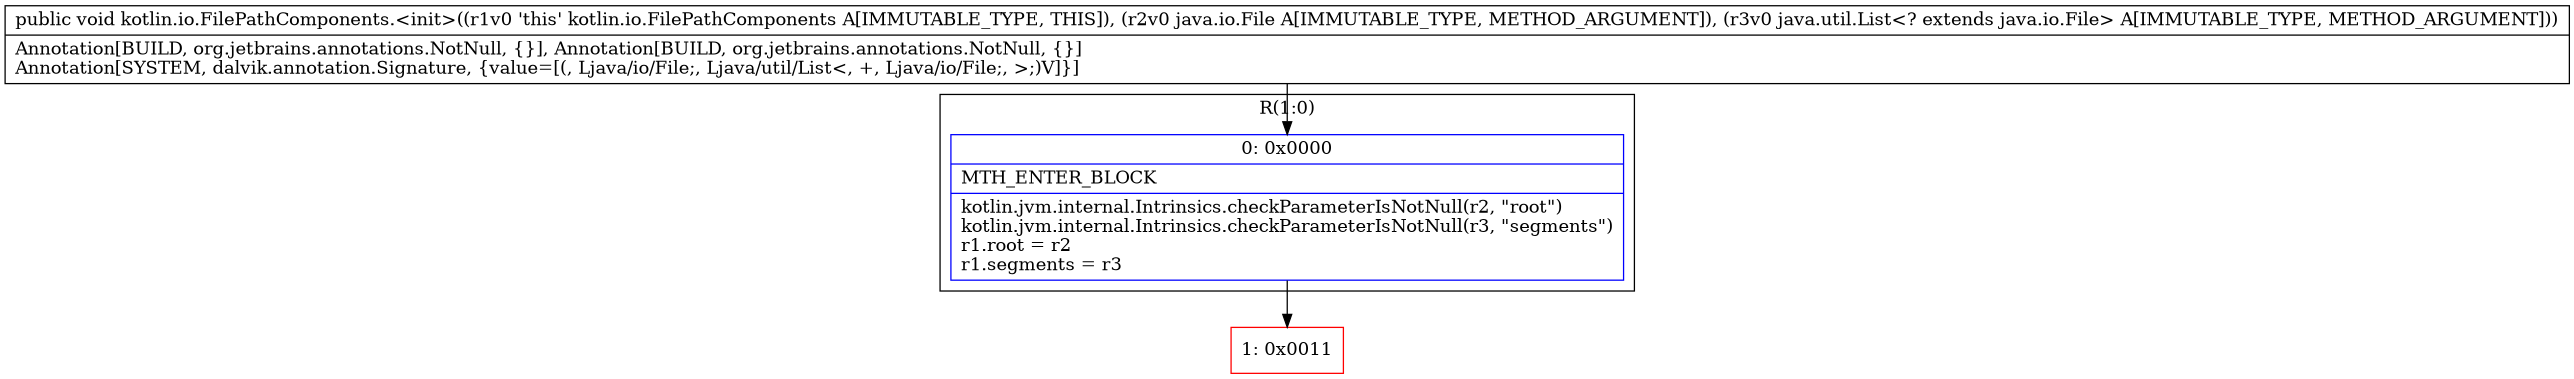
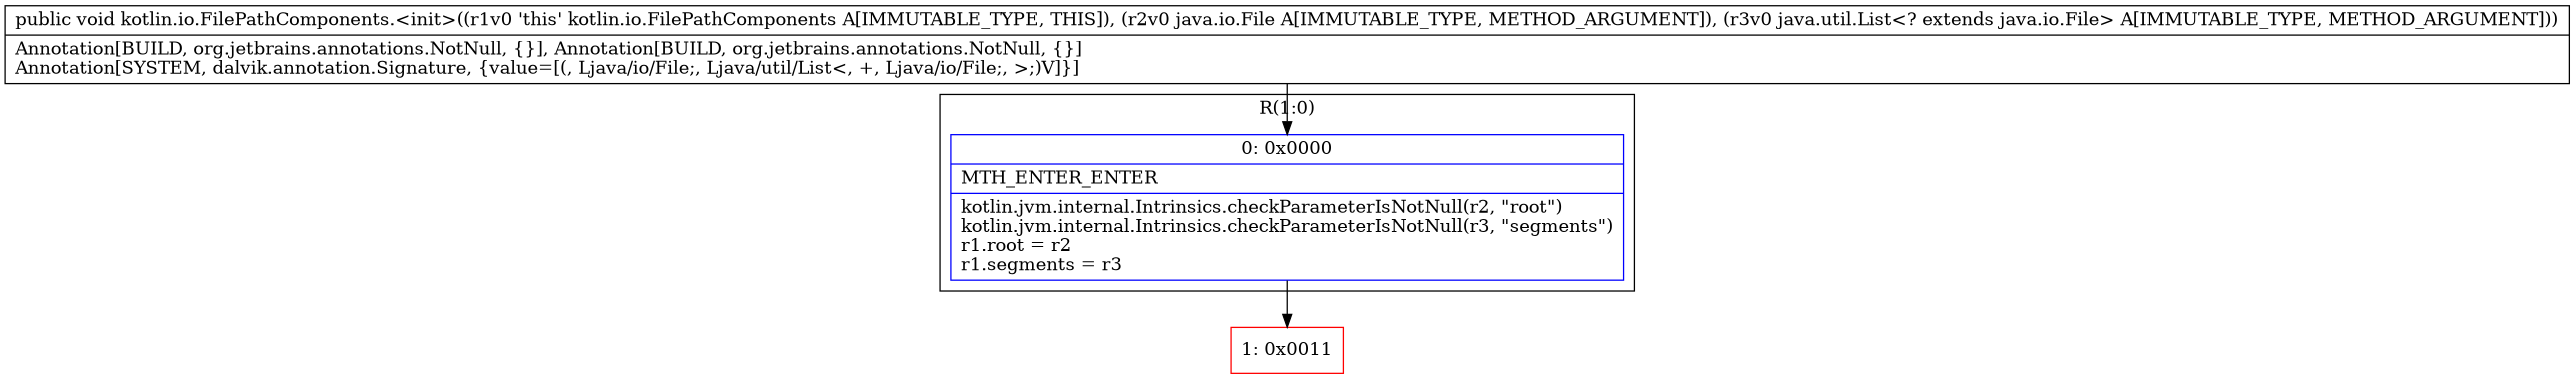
(1059, 178) -> (1059, 178)
